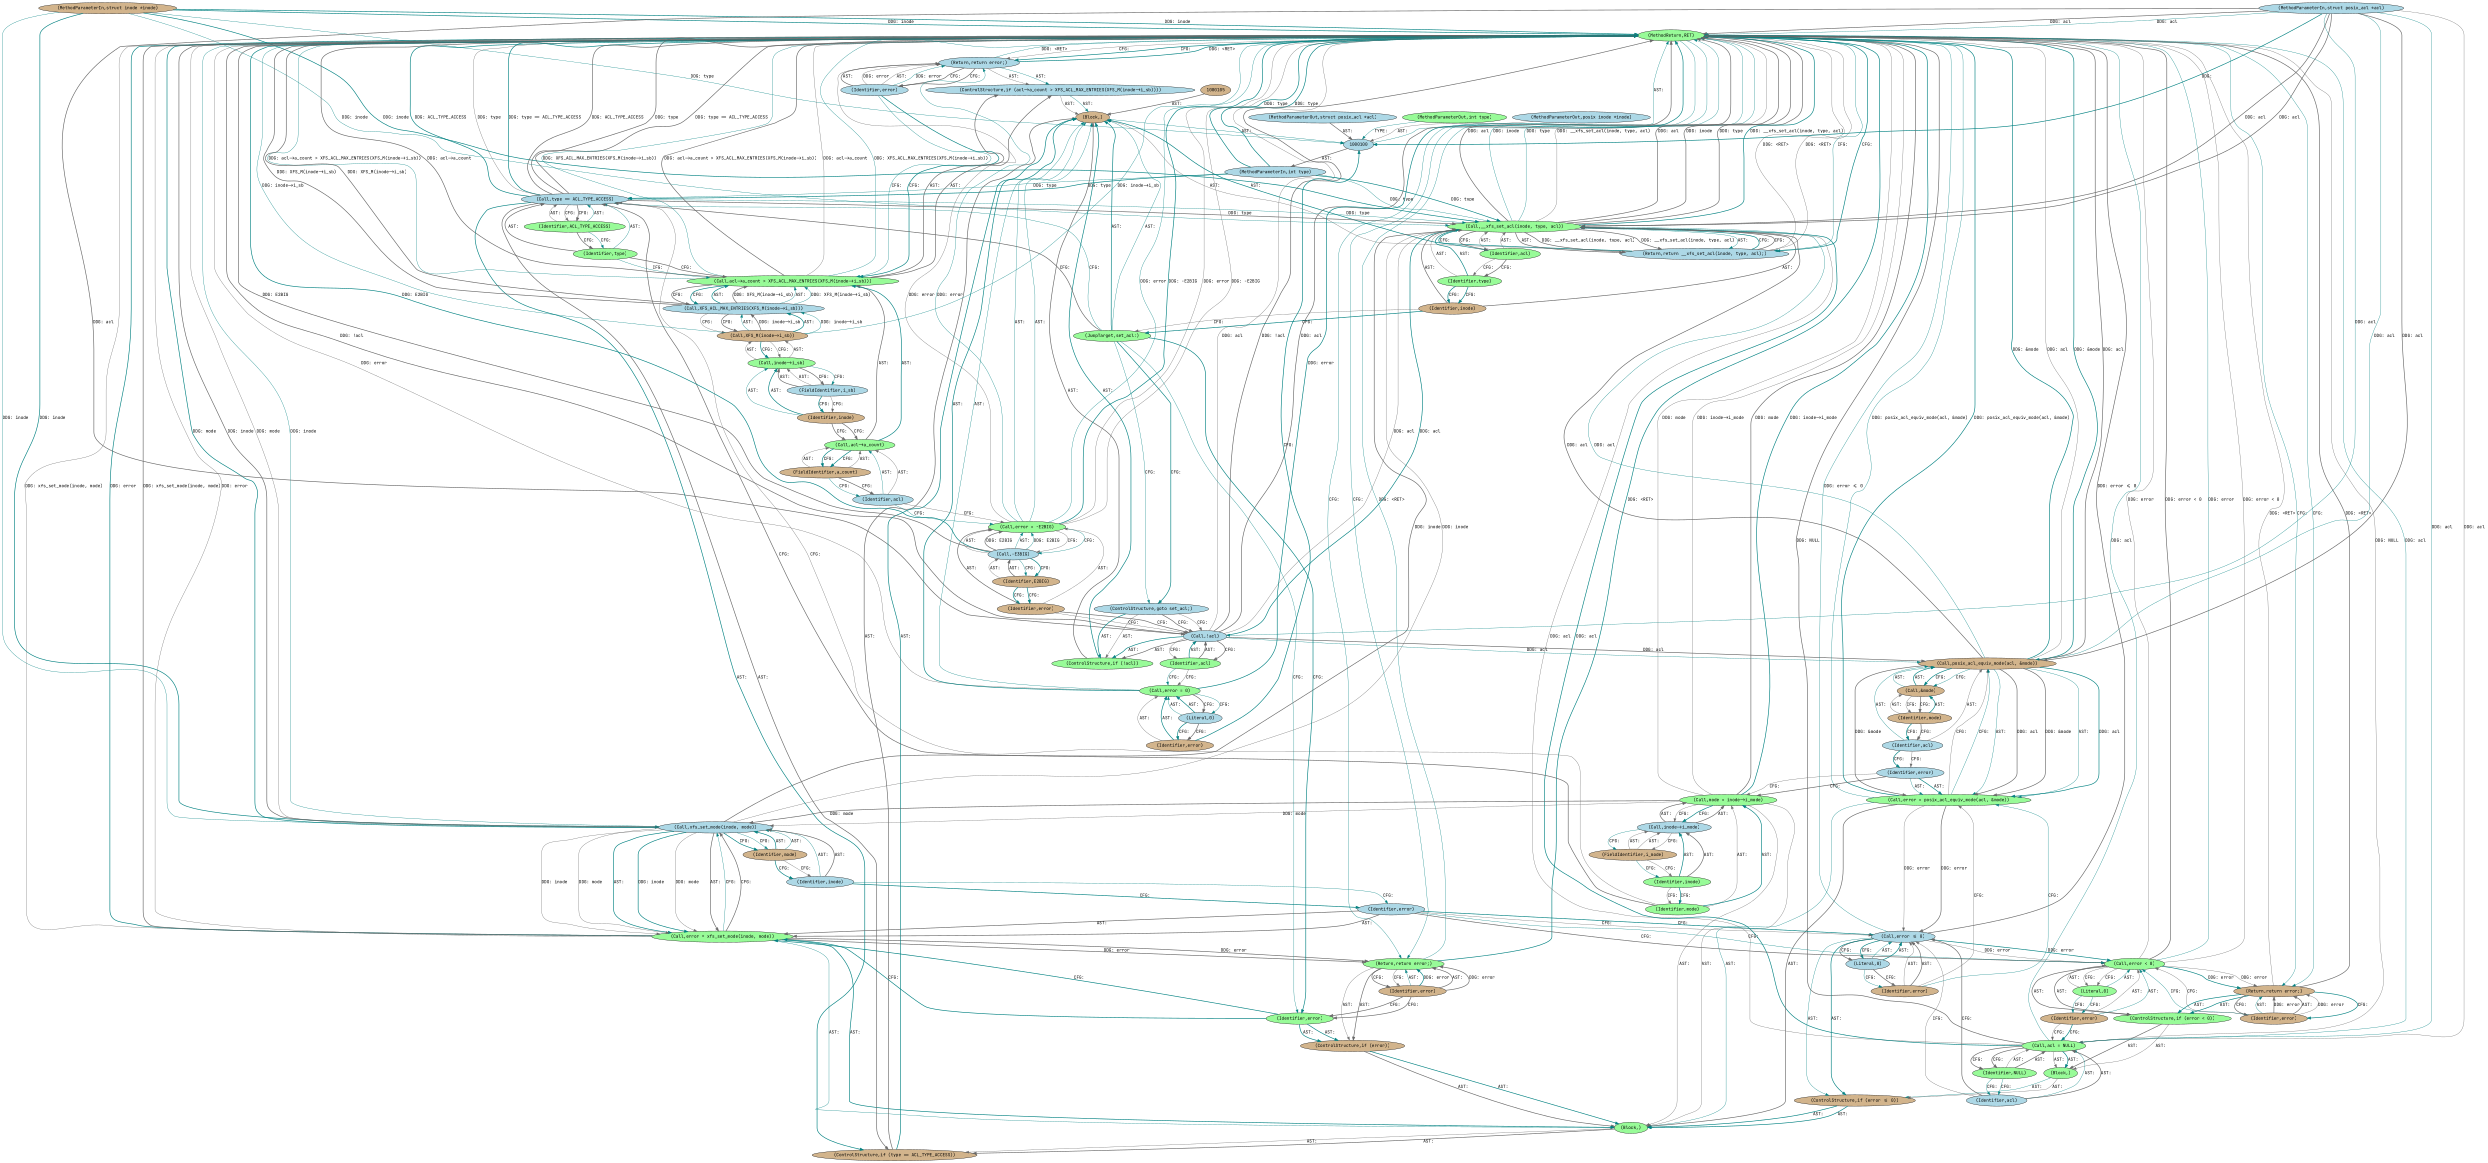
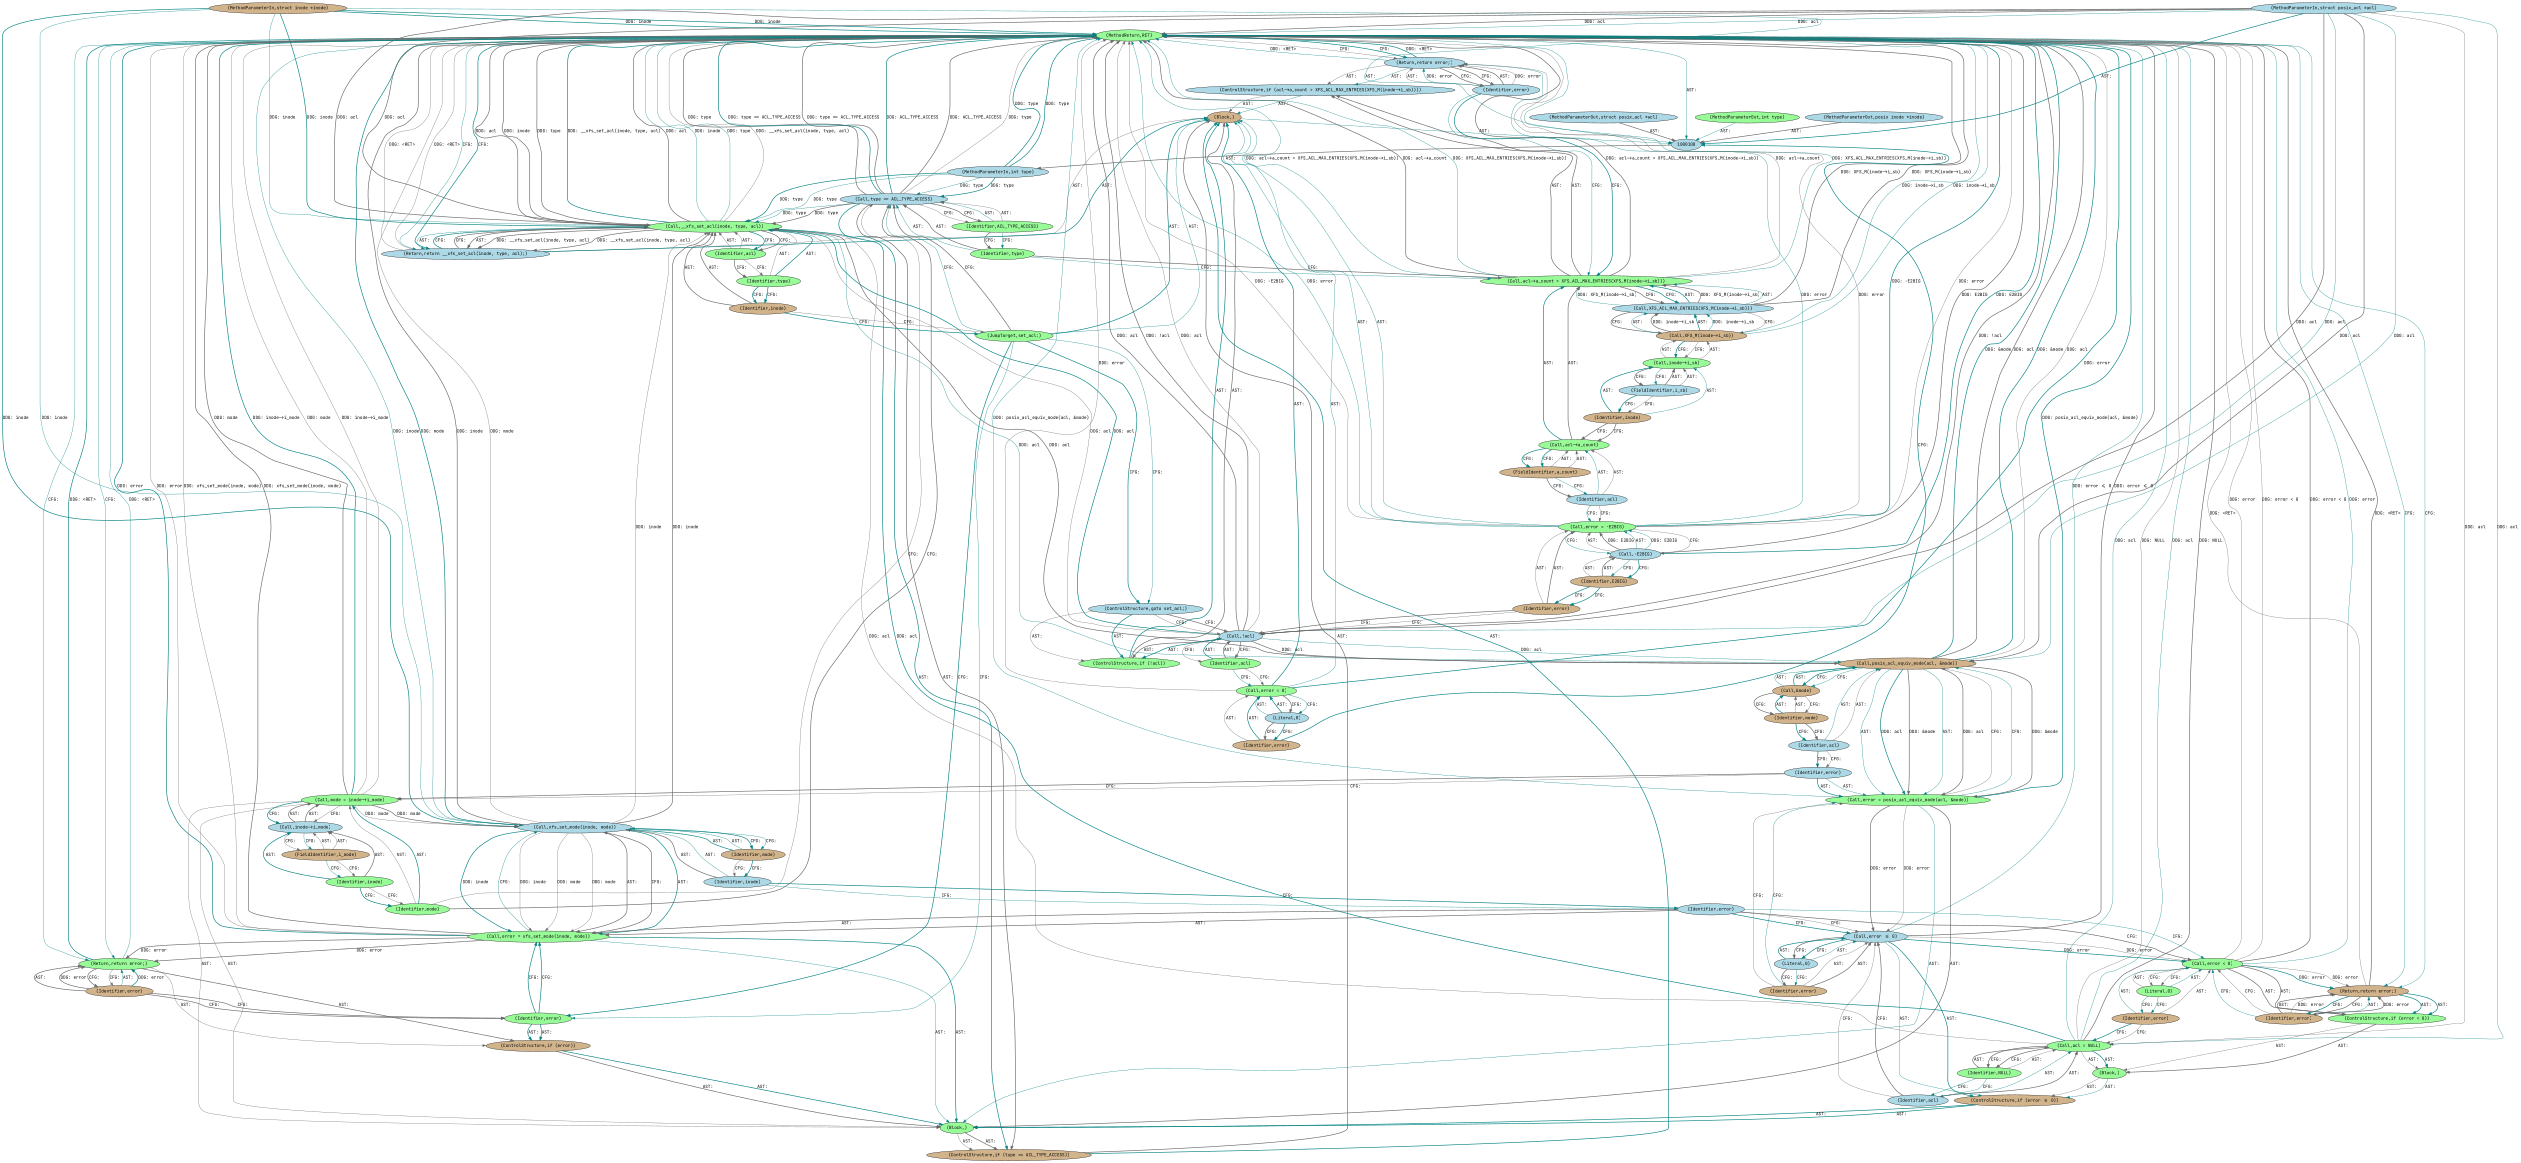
(702, 76) -> (1372, 76)
(2208, 76) -> (2108, 76)
(1216, 90) -> none
(1452, 124) -> (1772, 132)
(1553, 128) -> (1597, 45)
(1382, 131) -> (1727, 131)
(1013, 554) -> (1636, 554)
